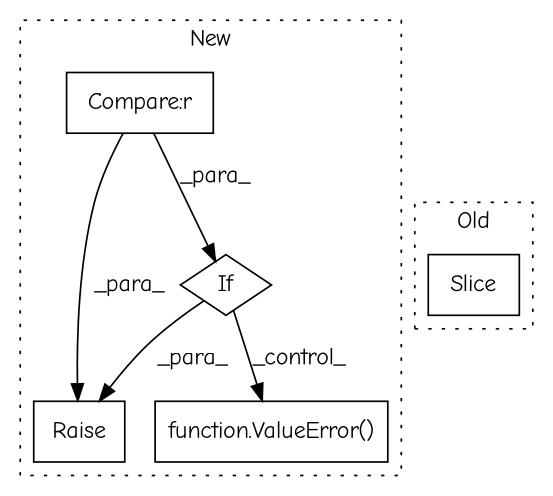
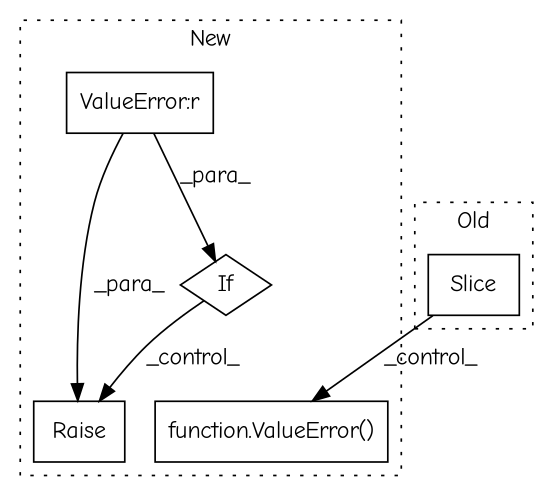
(140, 103) -> (140, 103)
(245, 347) -> (380, 353)
(193, 358) -> (193, 358)
